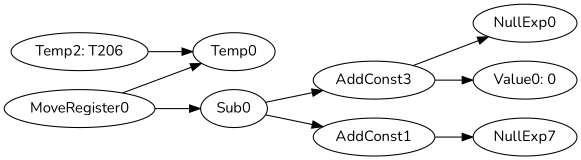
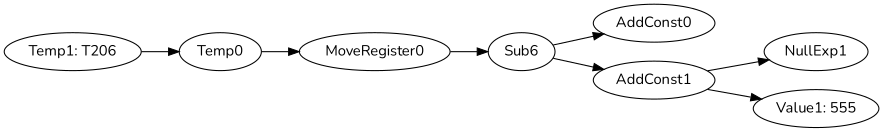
(525, 23) -> none
(80, 52) -> (73, 52)
(157, 80) -> (275, 52)
(374, 80) -> (654, 23)
(525, 80) -> none
(234, 109) -> (522, 52)
none -> (816, 109)
(525, 137) -> (816, 52)
